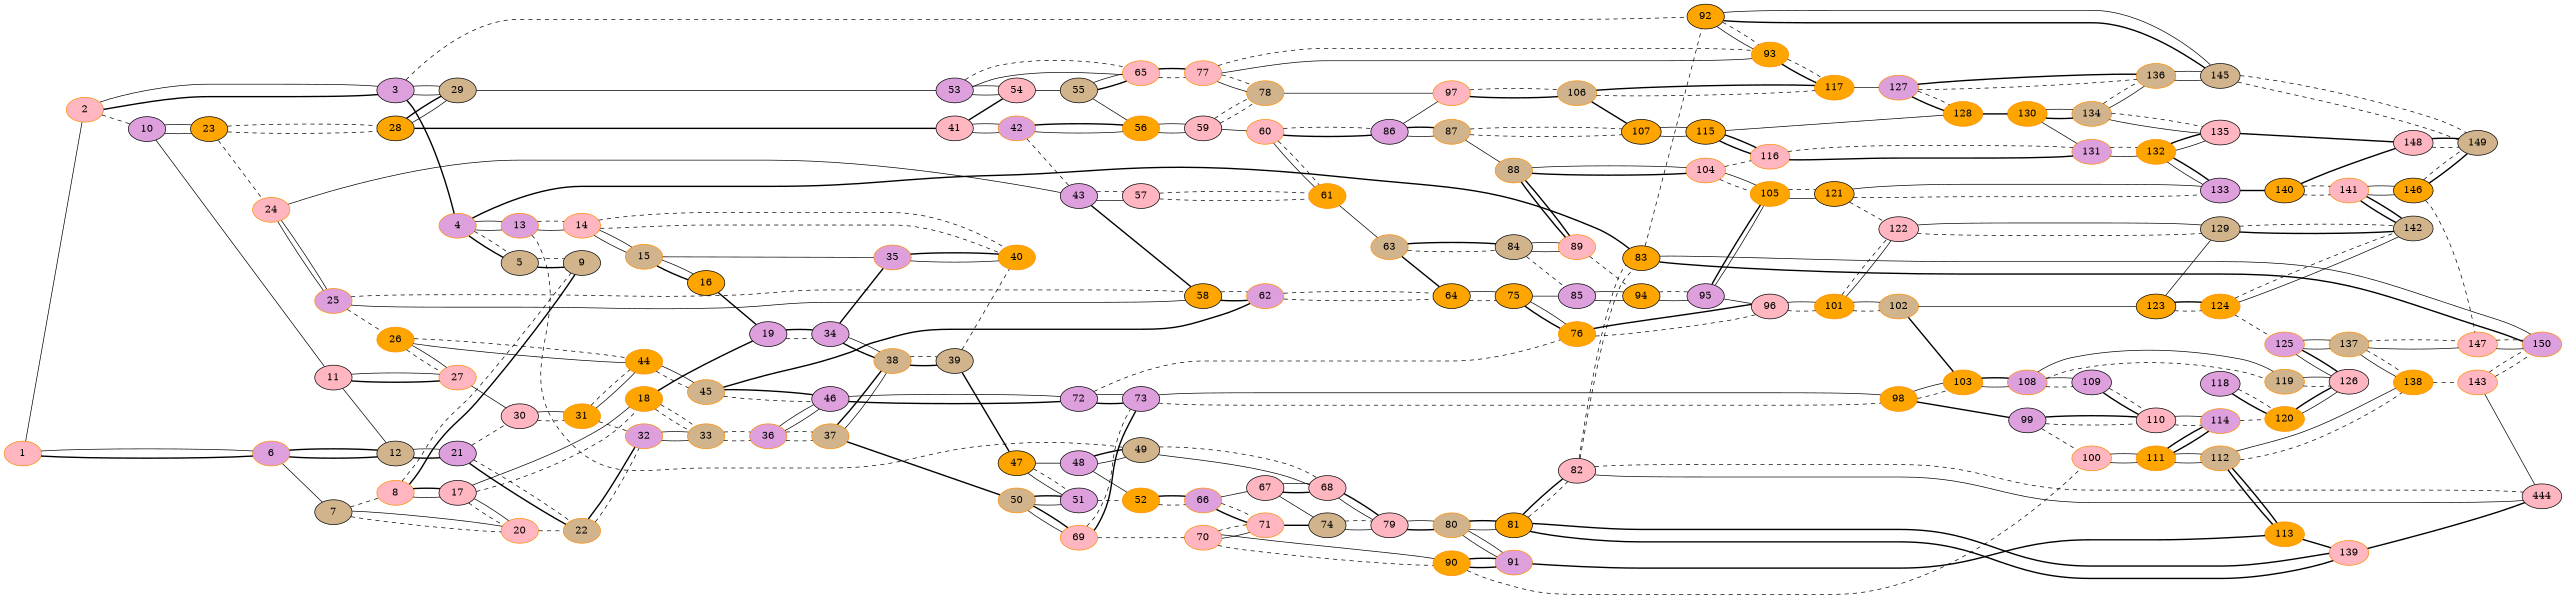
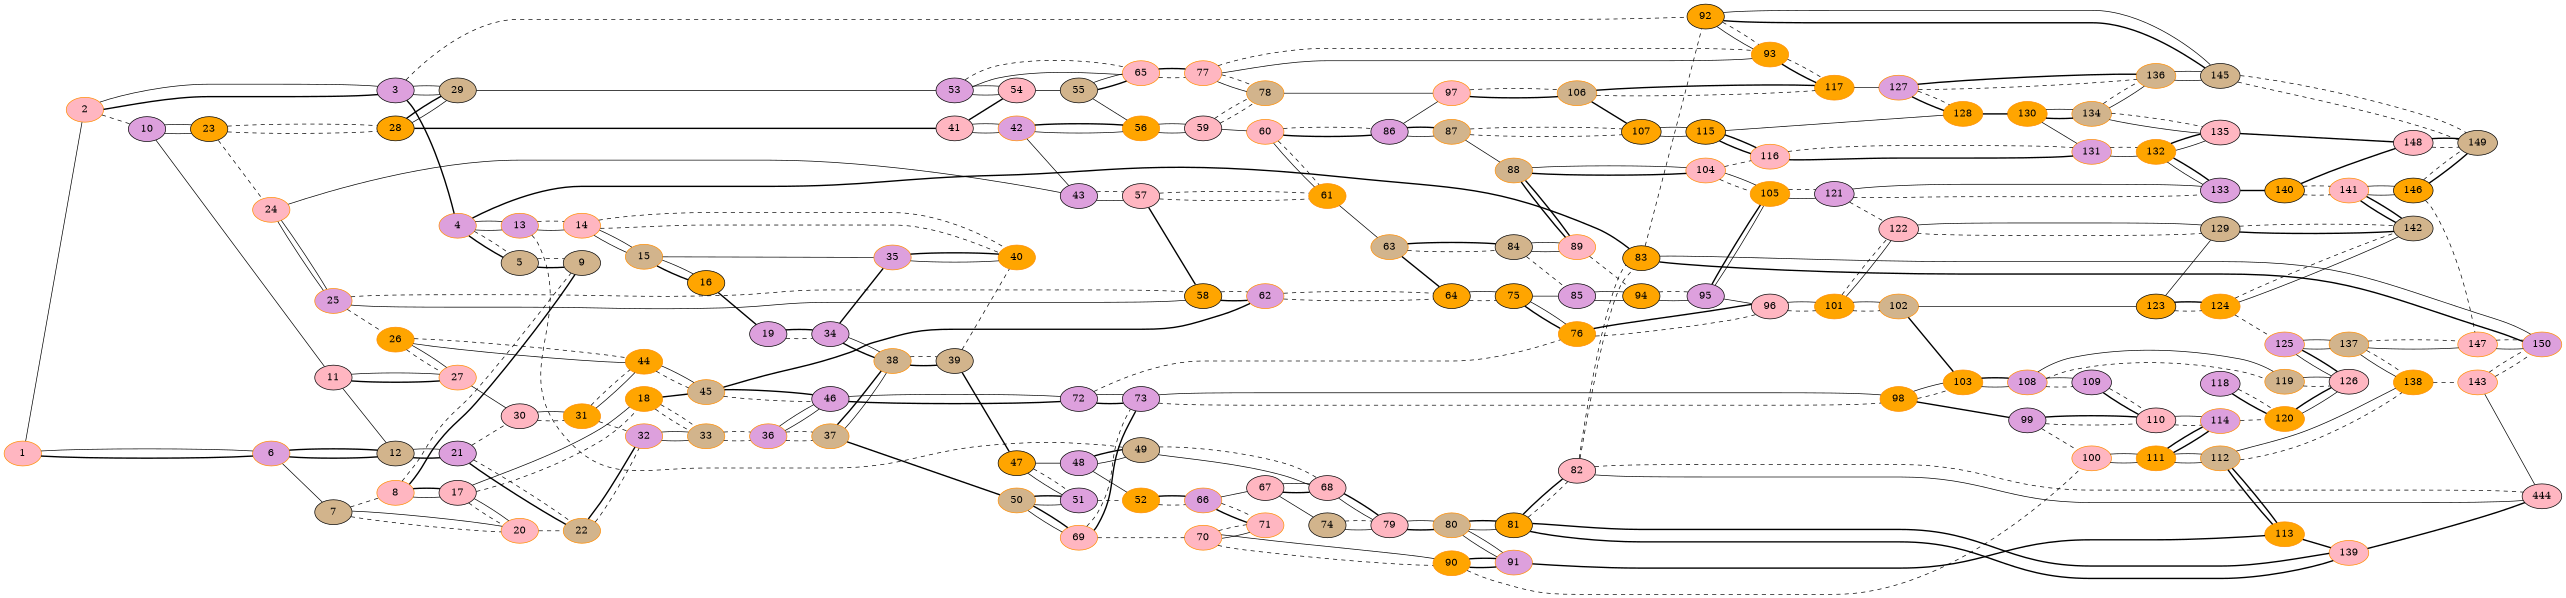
(1048, 162) -> (1048, 162)
(1834, 194) -> (1834, 194)
(1141, 246) -> (1172, 246)
(705, 364) -> (675, 396)
(1296, 525) -> none
